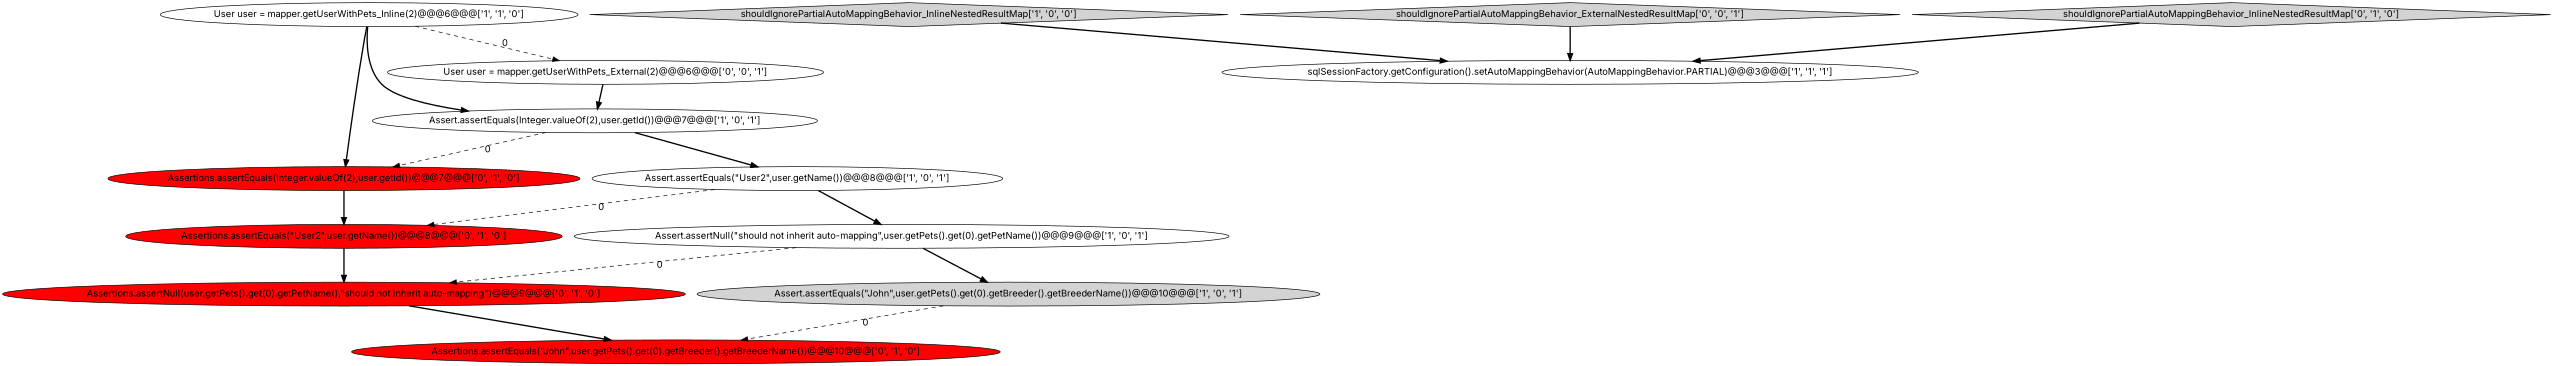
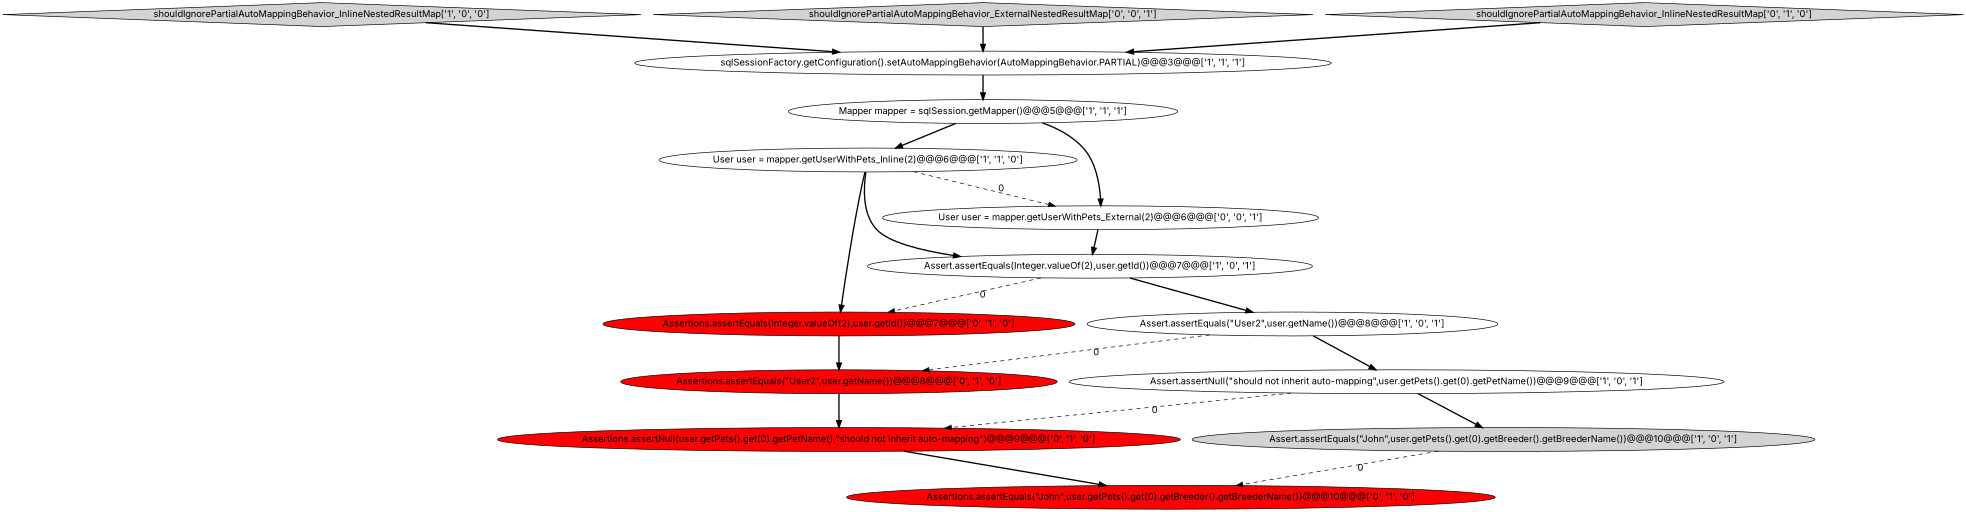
none -> (983, 112)
